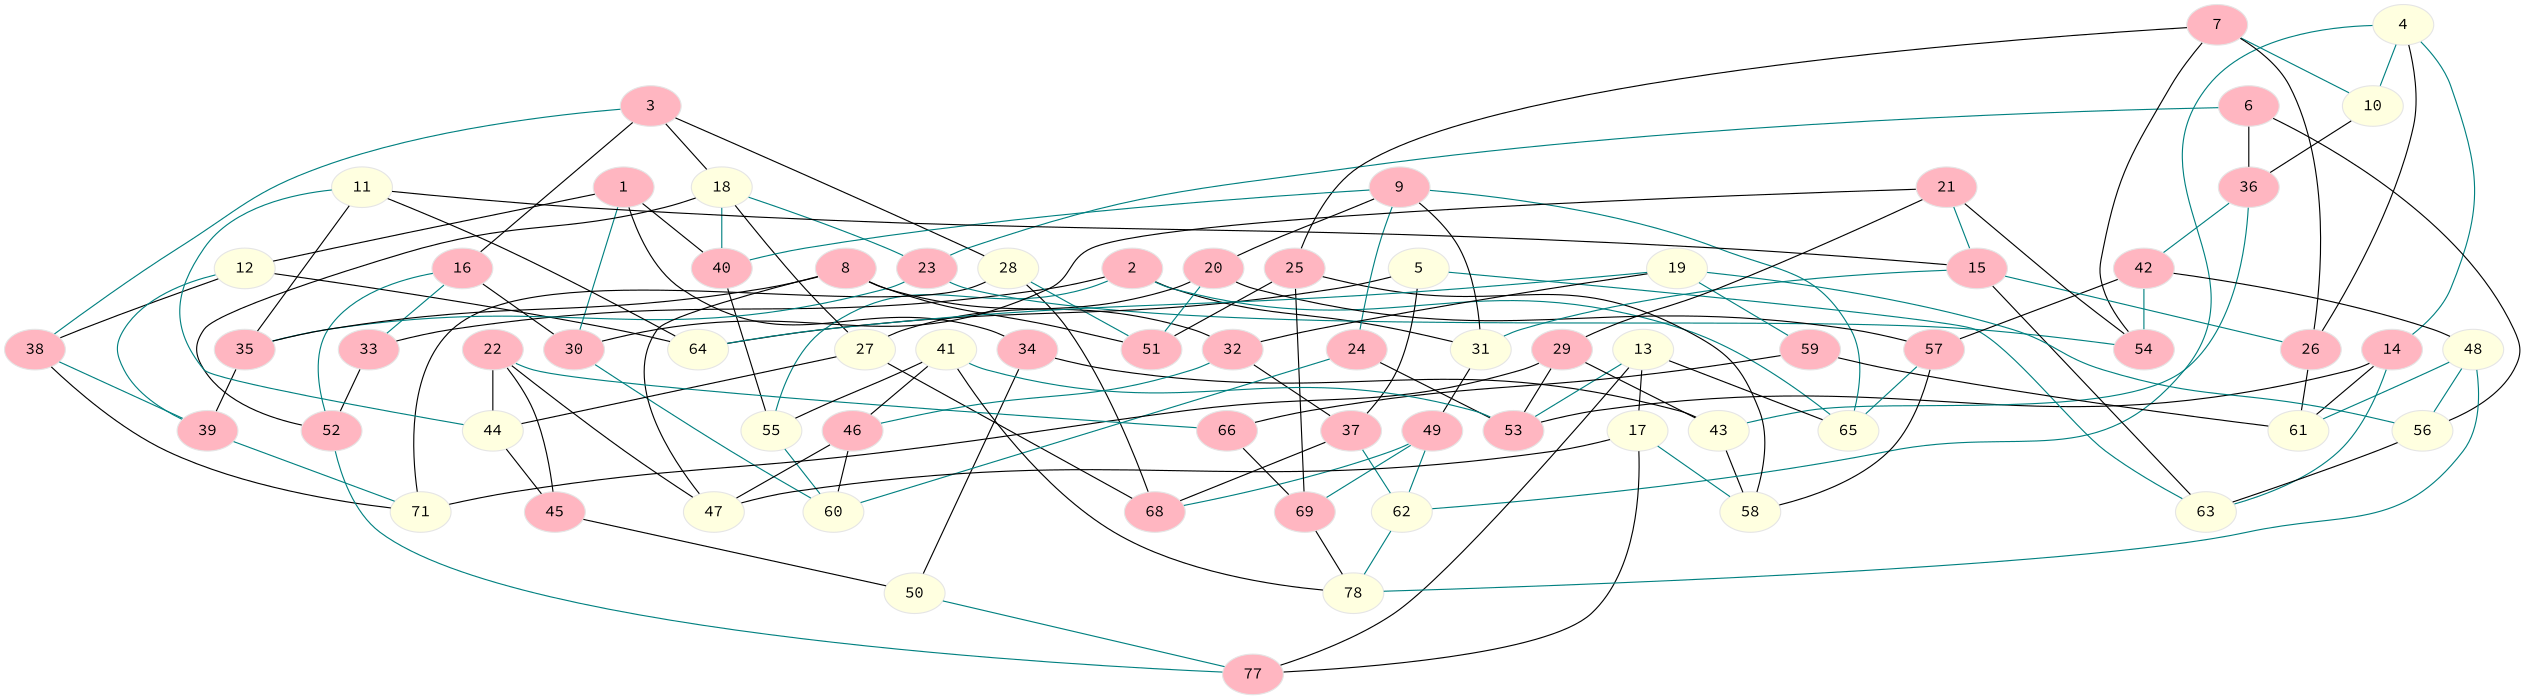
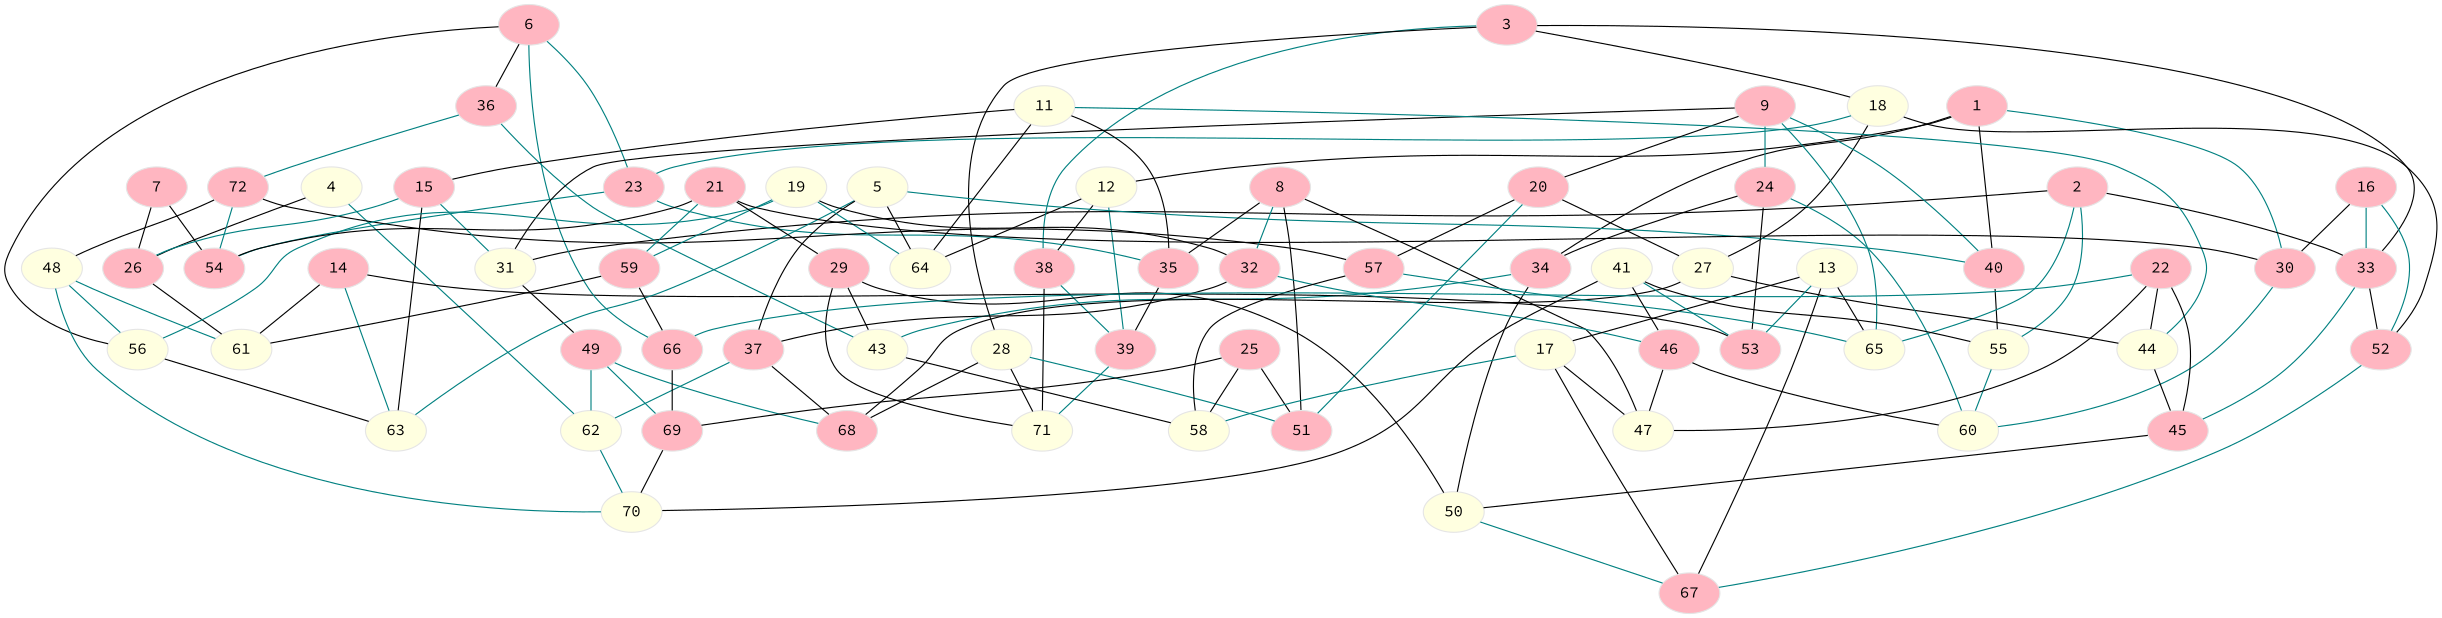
(1717, 74) -> none
(2373, 106) -> none
(557, 187) -> (2031, 50)
(2474, 191) -> none
none -> (553, 208)
none -> (1650, 223)
(722, 228) -> (1436, 224)
(1962, 228) -> (671, 229)
(2144, 268) -> (238, 187)
(1039, 309) -> (1265, 228)
none -> (2289, 366)
(1377, 381) -> (1205, 299)
(1536, 392) -> (1255, 315)
(1353, 593) -> (632, 512)
(1253, 674) -> (1689, 593)
